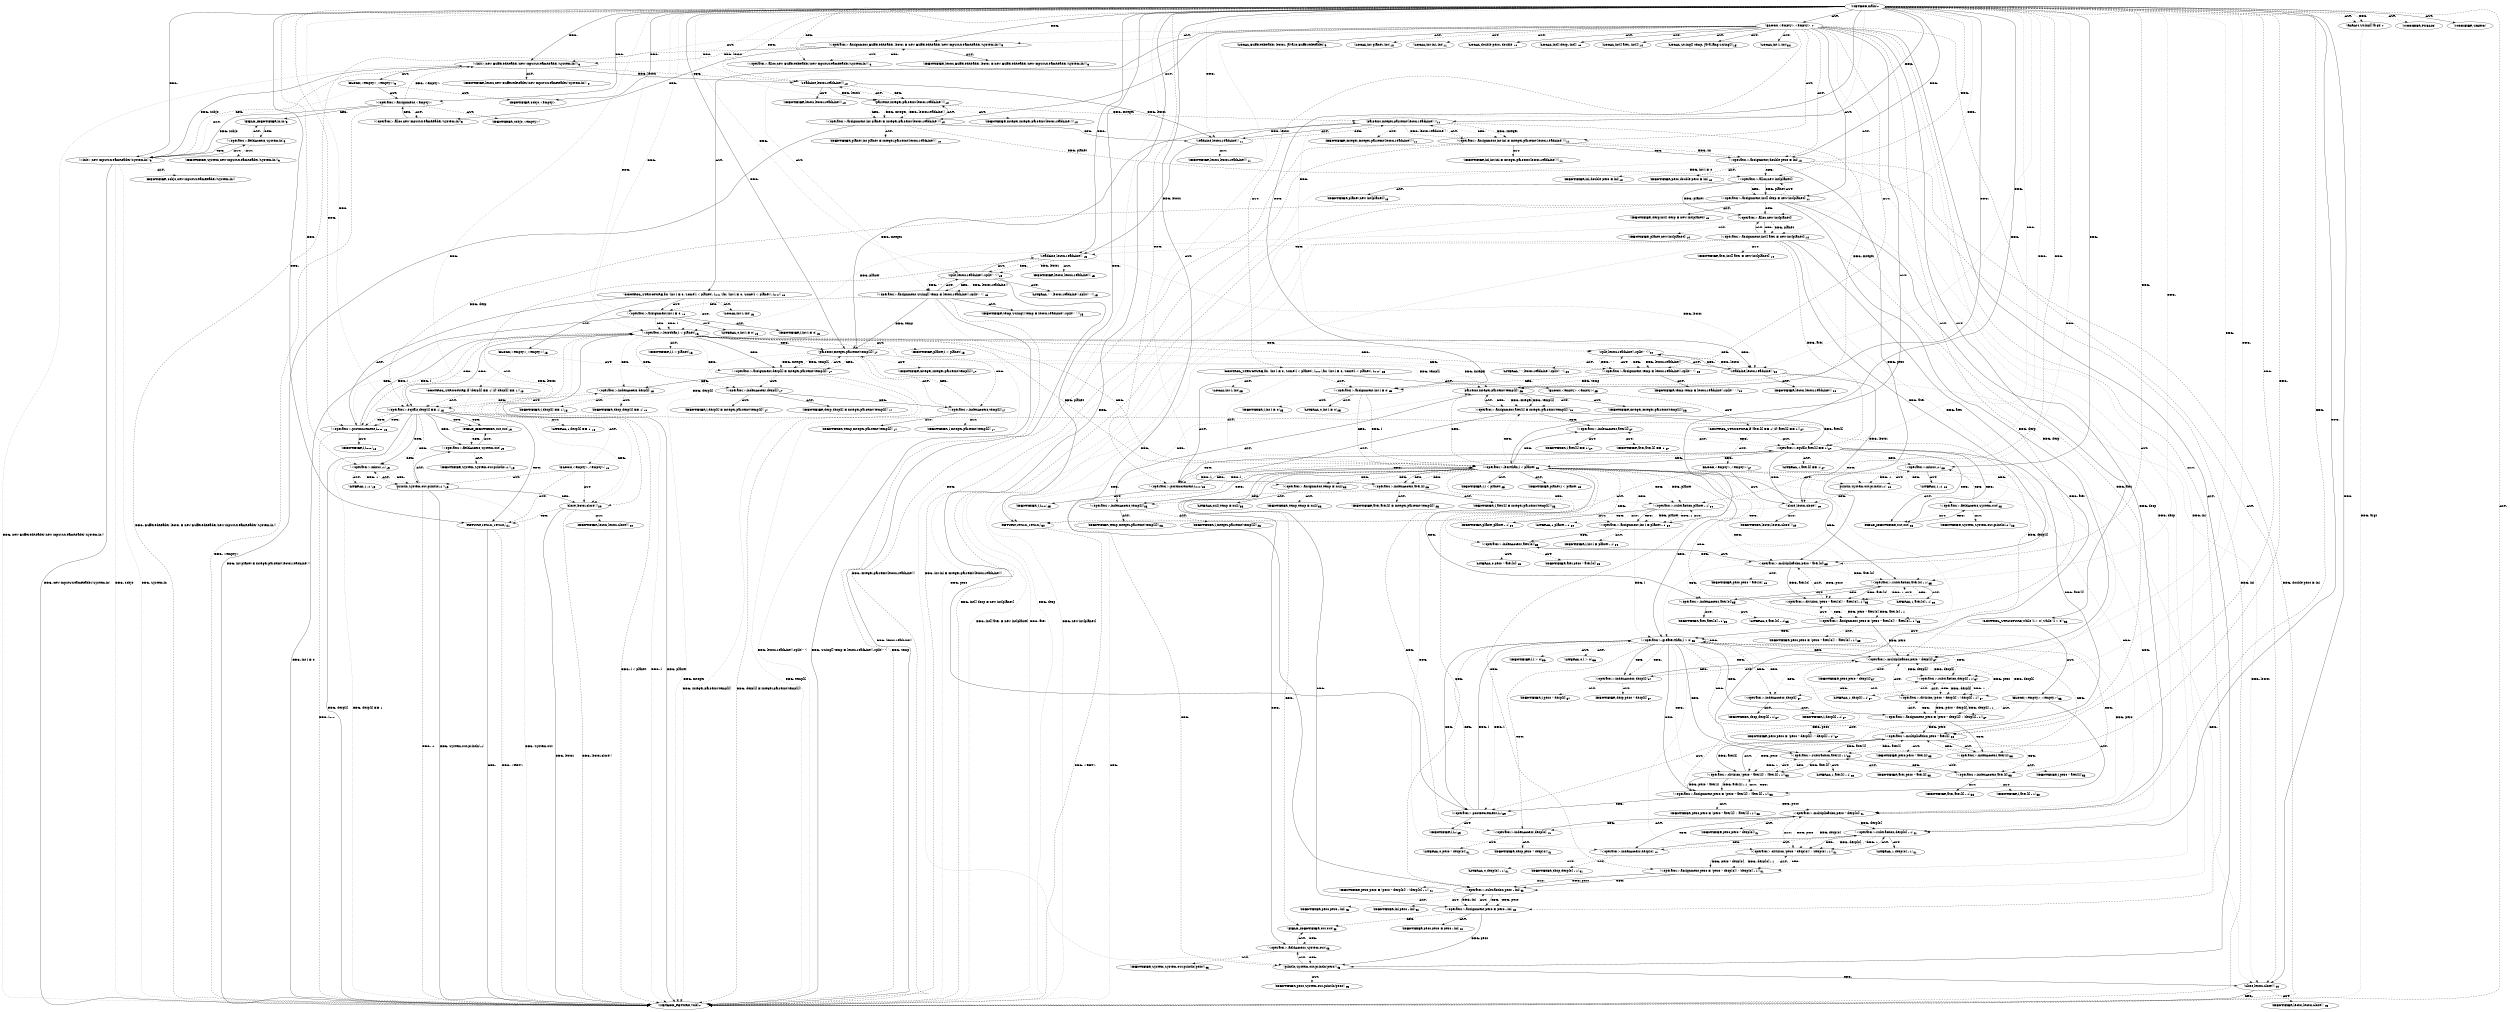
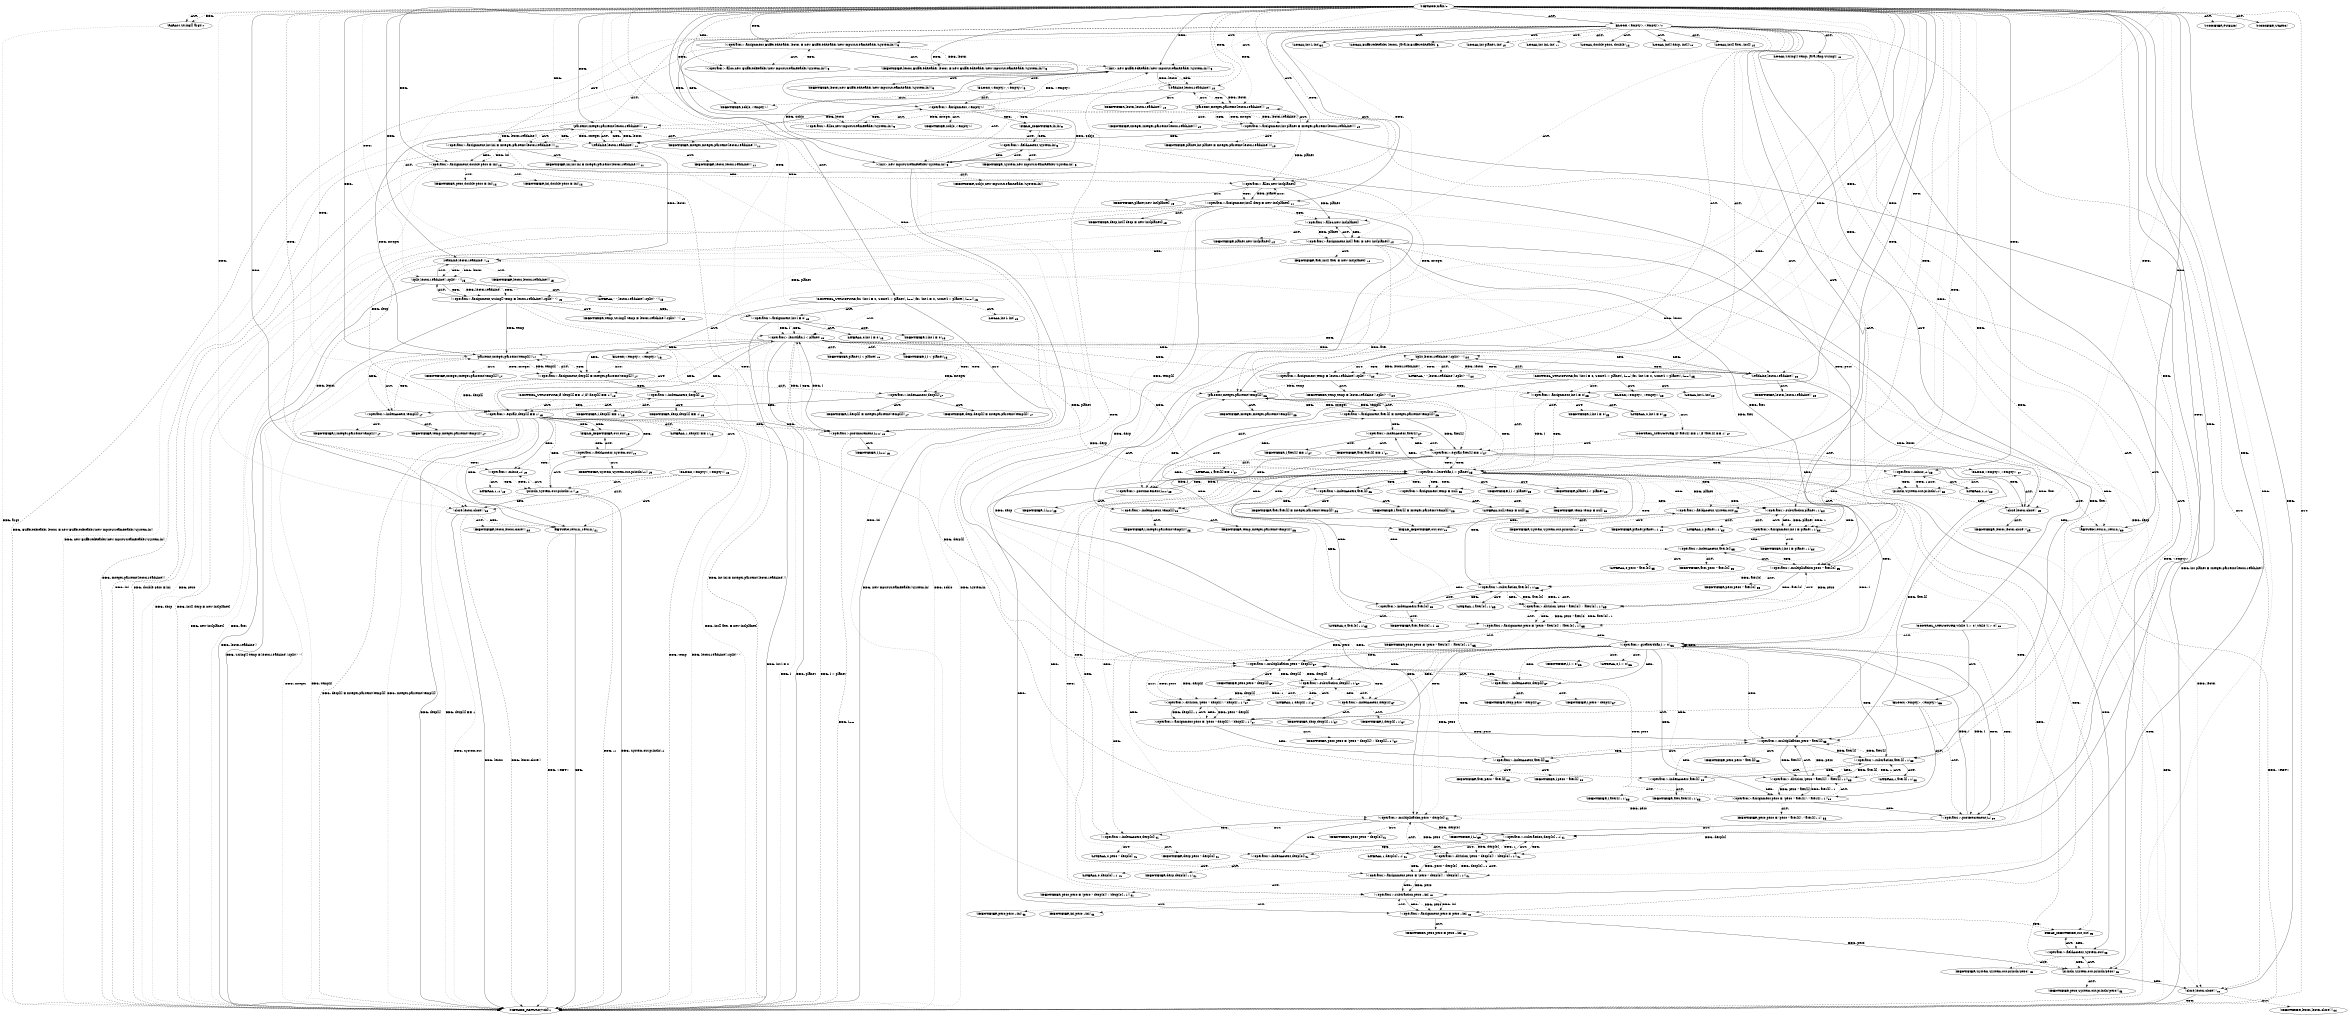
(1701, 170) -> (519, 175)
(2279, 344) -> (2041, 427)
